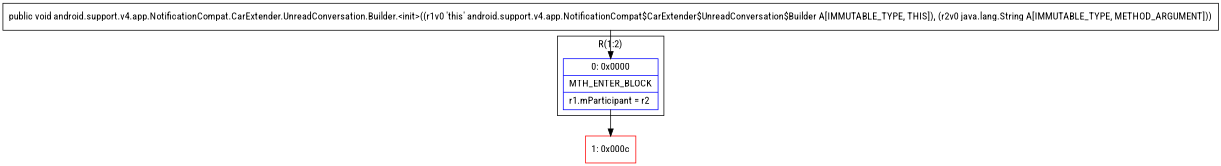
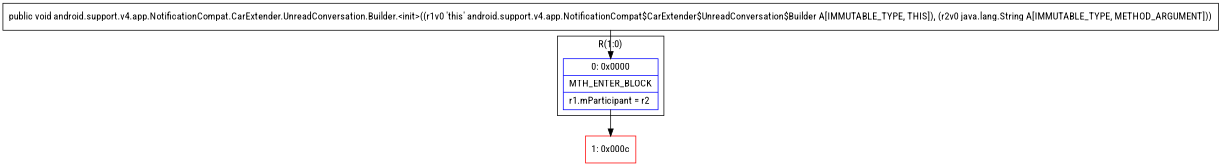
(611, 44) -> (611, 44)
